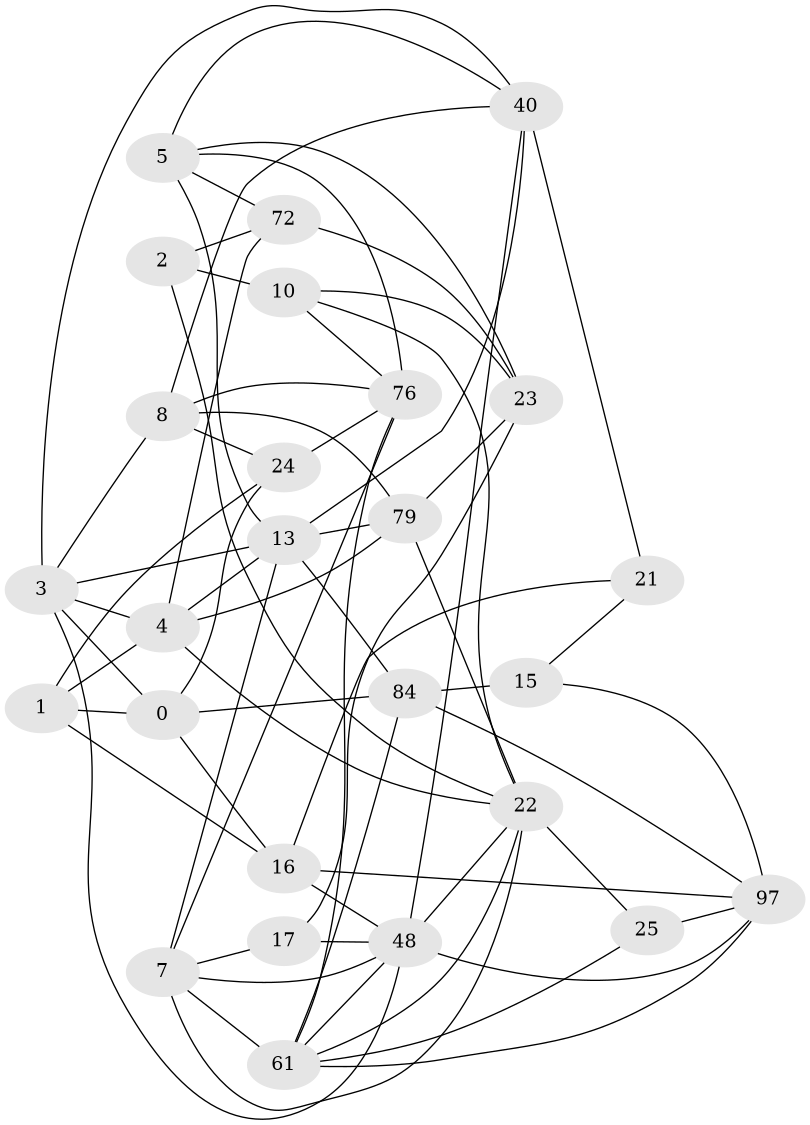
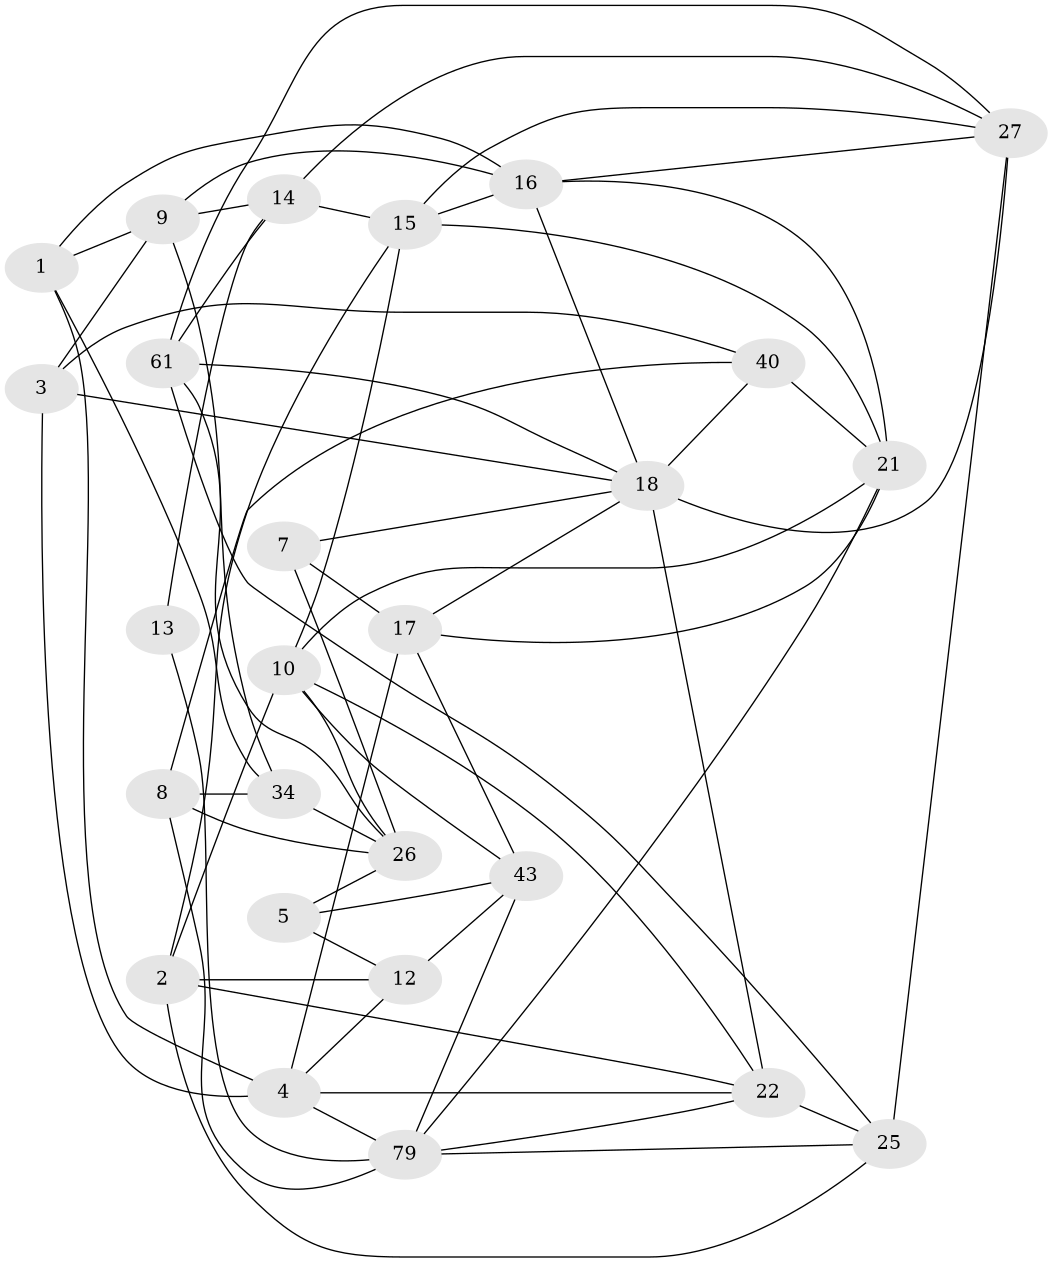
(317, 21) -> none
none -> (466, 205)
(284, 220) -> (405, 980)
(217, 343) -> none
(477, 363) -> none
(405, 395) -> (405, 856)
(526, 400) -> (526, 876)
none -> (357, 451)
(284, 467) -> (284, 794)
none -> (254, 494)
(101, 502) -> none
(167, 564) -> none
none -> (580, 568)
(230, 579) -> (345, 861)
none -> (689, 629)
(405, 694) -> (284, 199)
(163, 715) -> (163, 219)
(223, 756) -> none
none -> (668, 823)
(768, 899) -> (1011, 133)
(405, 943) -> (647, 486)
(449, 970) -> none
(223, 1019) -> none
(394, 1077) -> none
none -> (647, 1149)
none -> (455, 1257)
